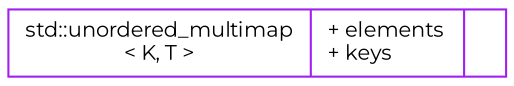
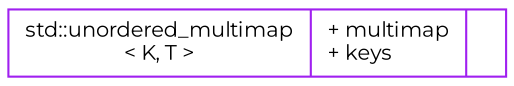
(386, 30) -> (388, 30)
